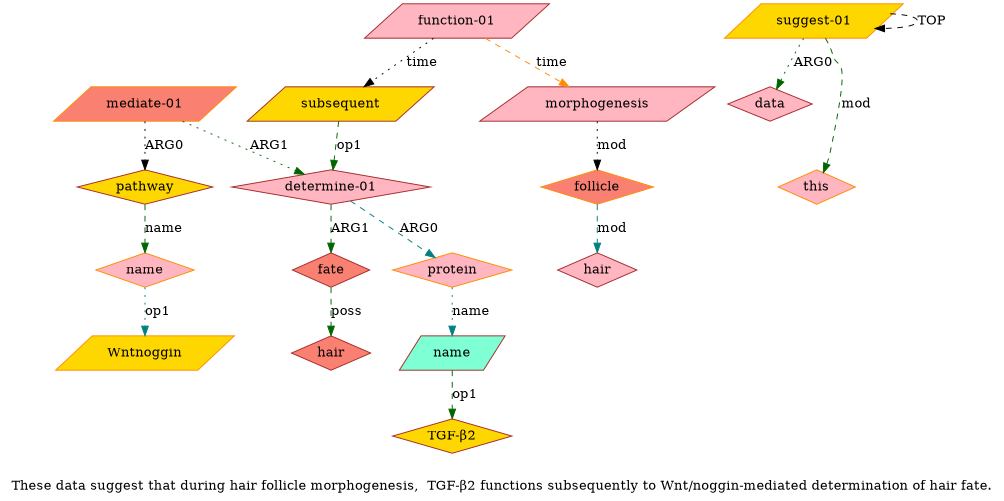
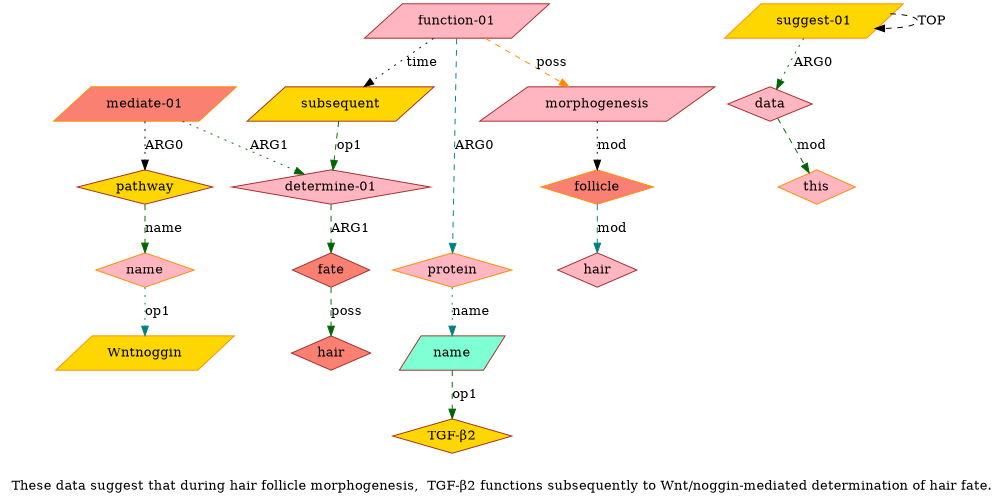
(552, 62) -> (552, 62)
(840, 99) -> (791, 141)
(389, 227) -> (455, 141)
